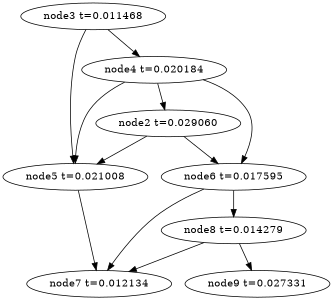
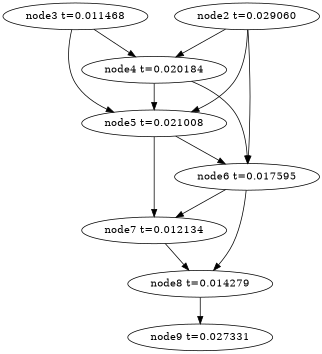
(160, 93) -> (204, 41)
none -> (197, 148)
(170, 256) -> (175, 254)
